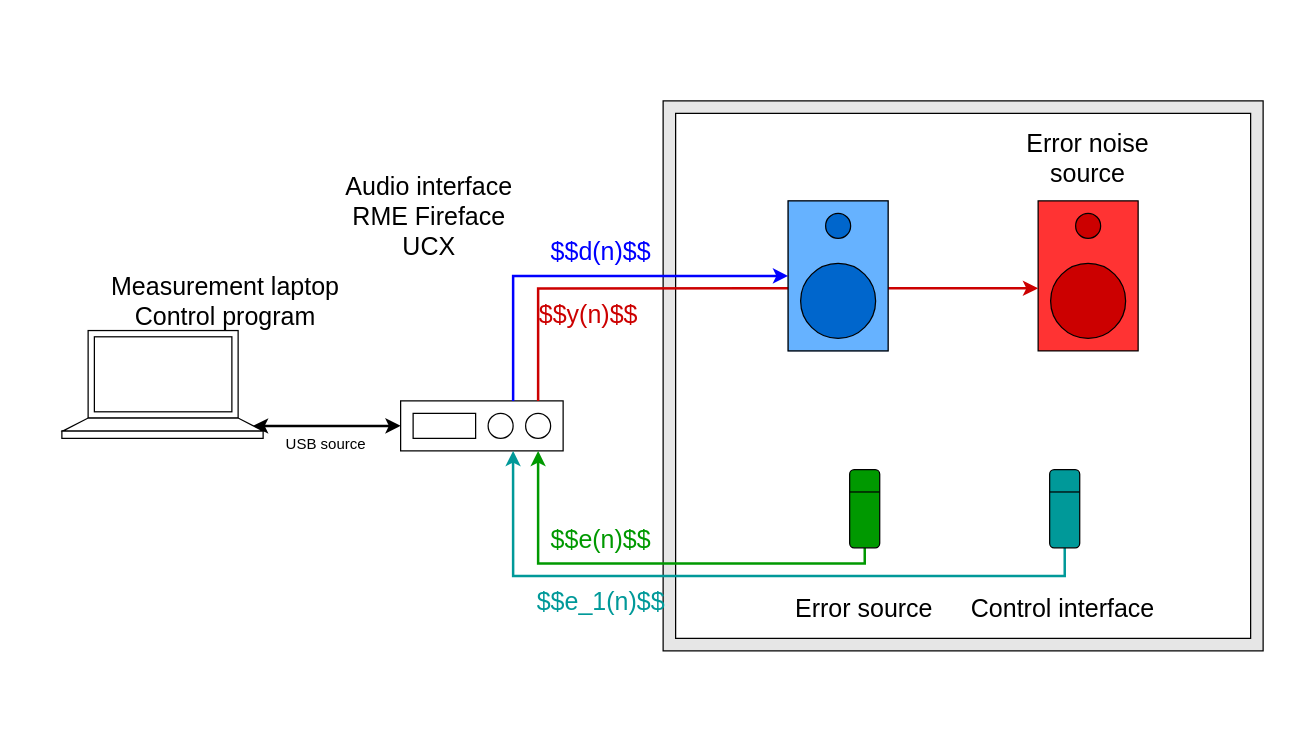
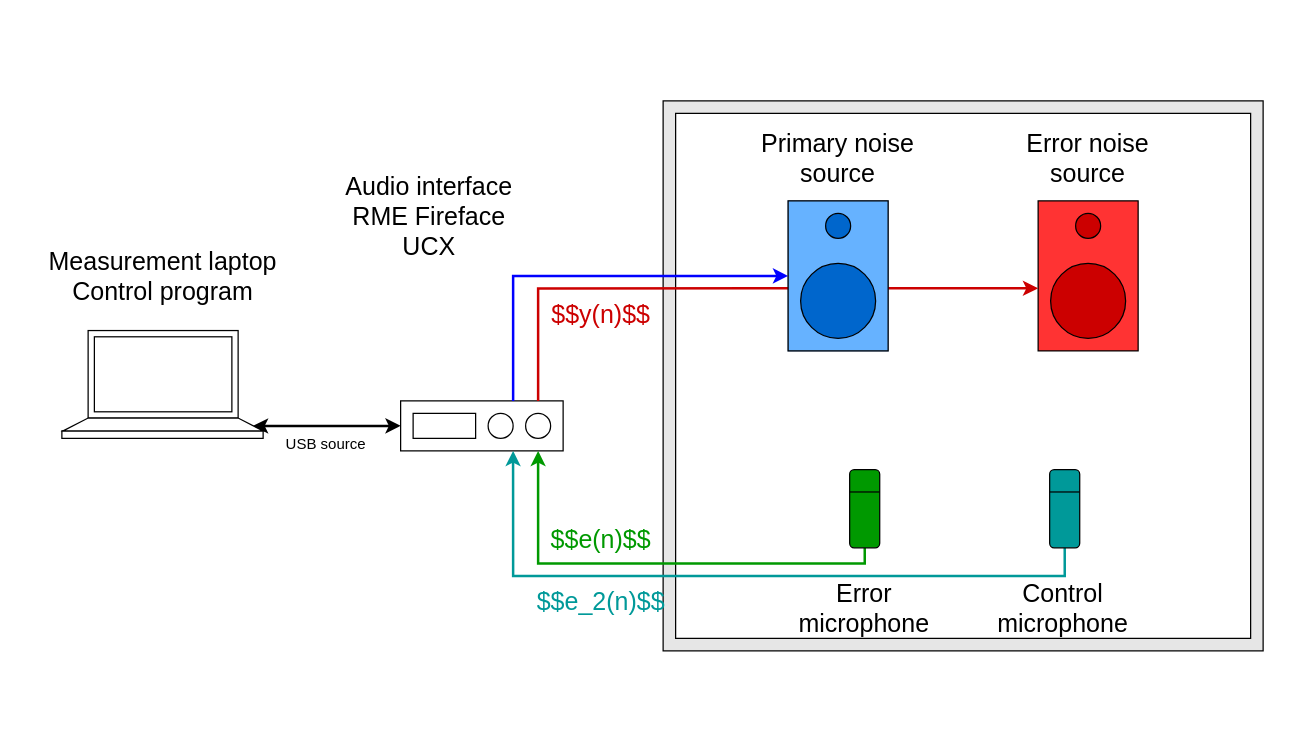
none -> (838, 157)
(601, 251) -> none
(226, 301) -> (163, 276)
(588, 313) -> (601, 313)
(601, 601) -> (601, 601)
(864, 607) -> (864, 607)
(1063, 607) -> (1063, 607)
